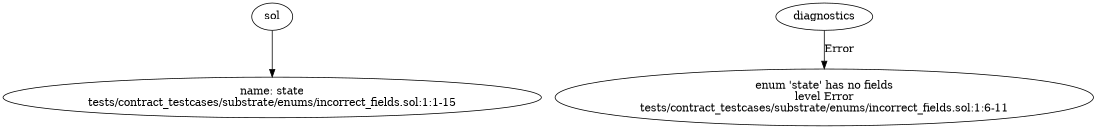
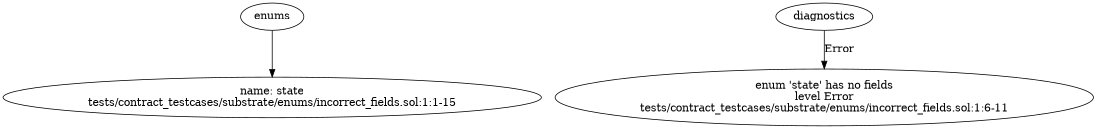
(272, 17) -> (272, 17)
